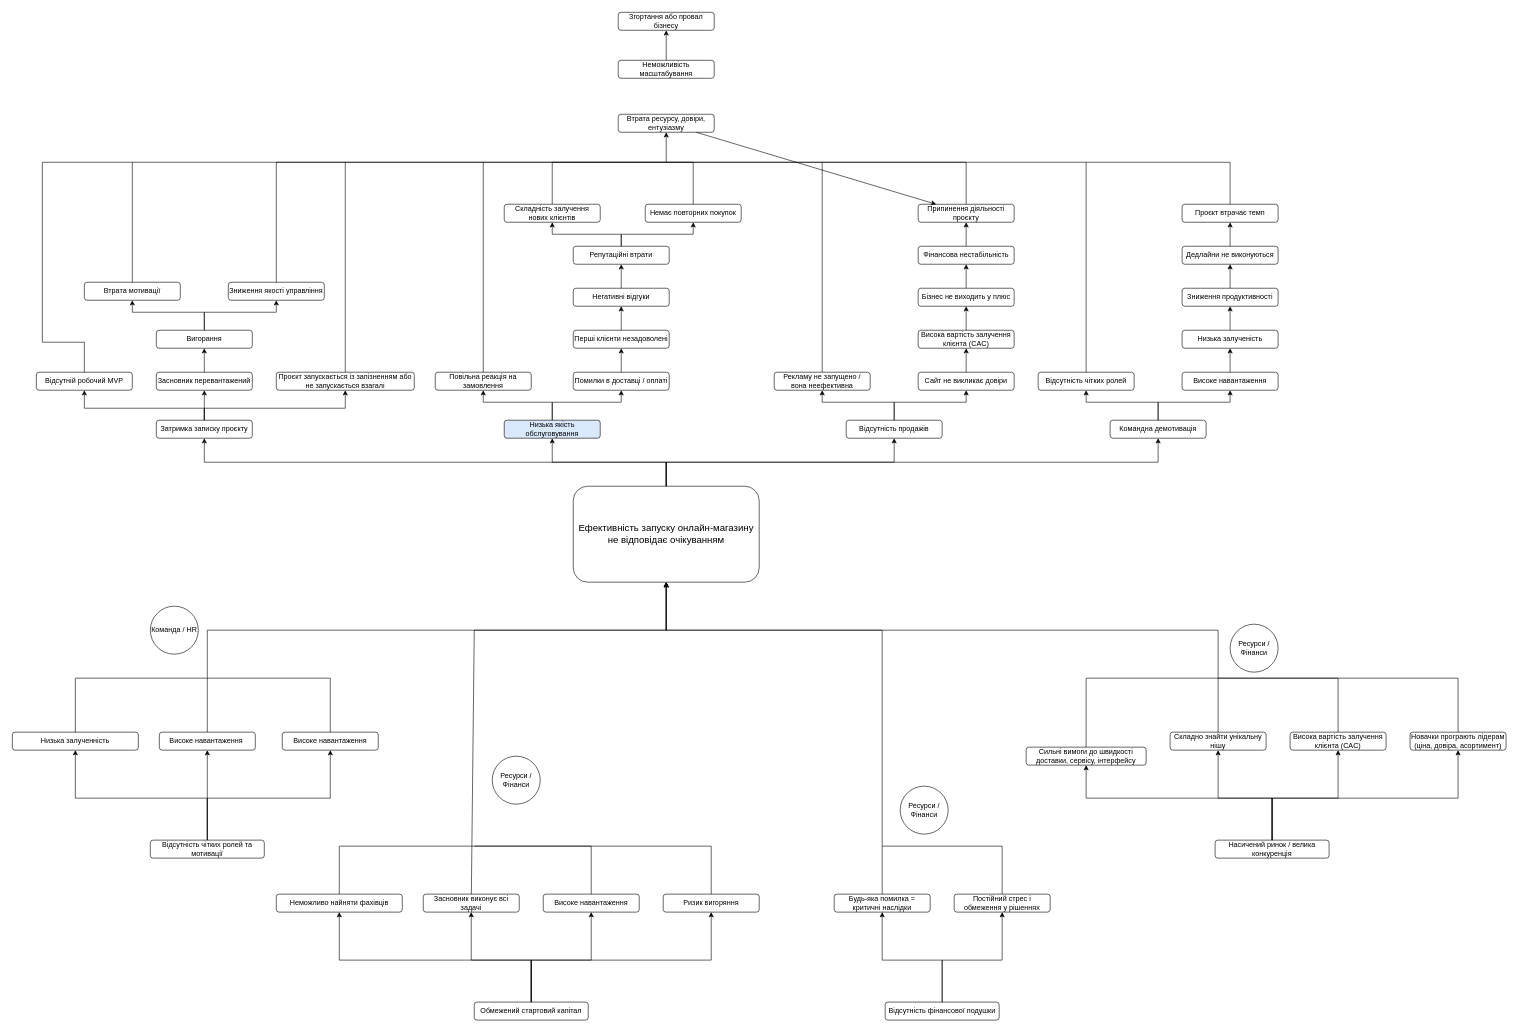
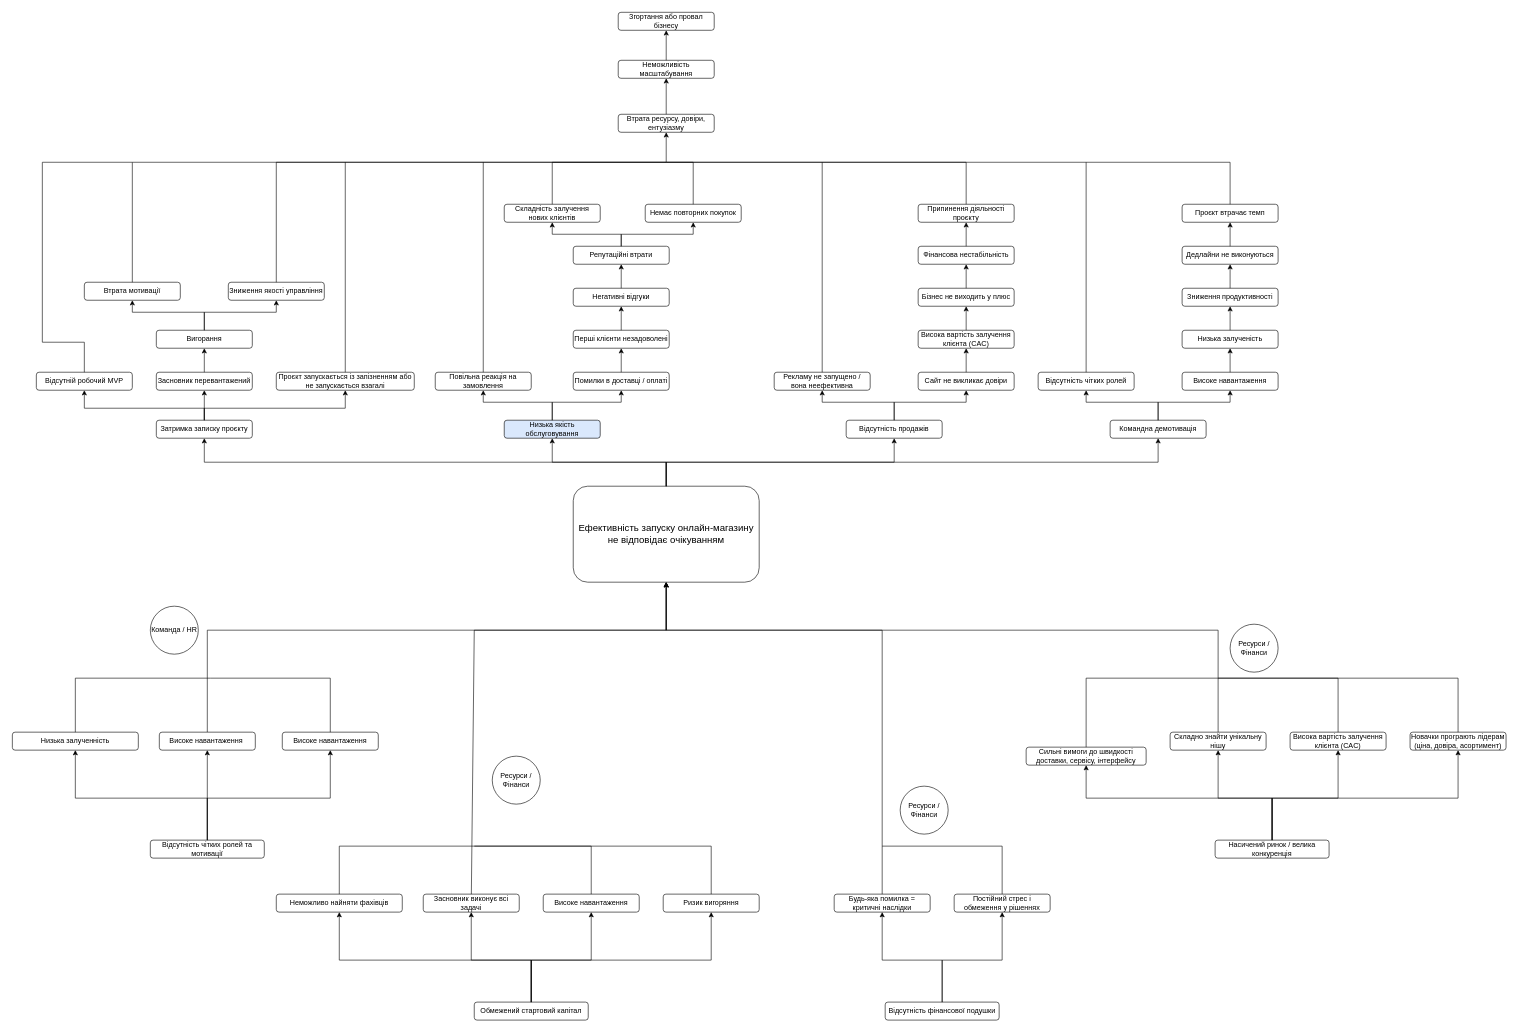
(866, 183) -> (666, 83)
